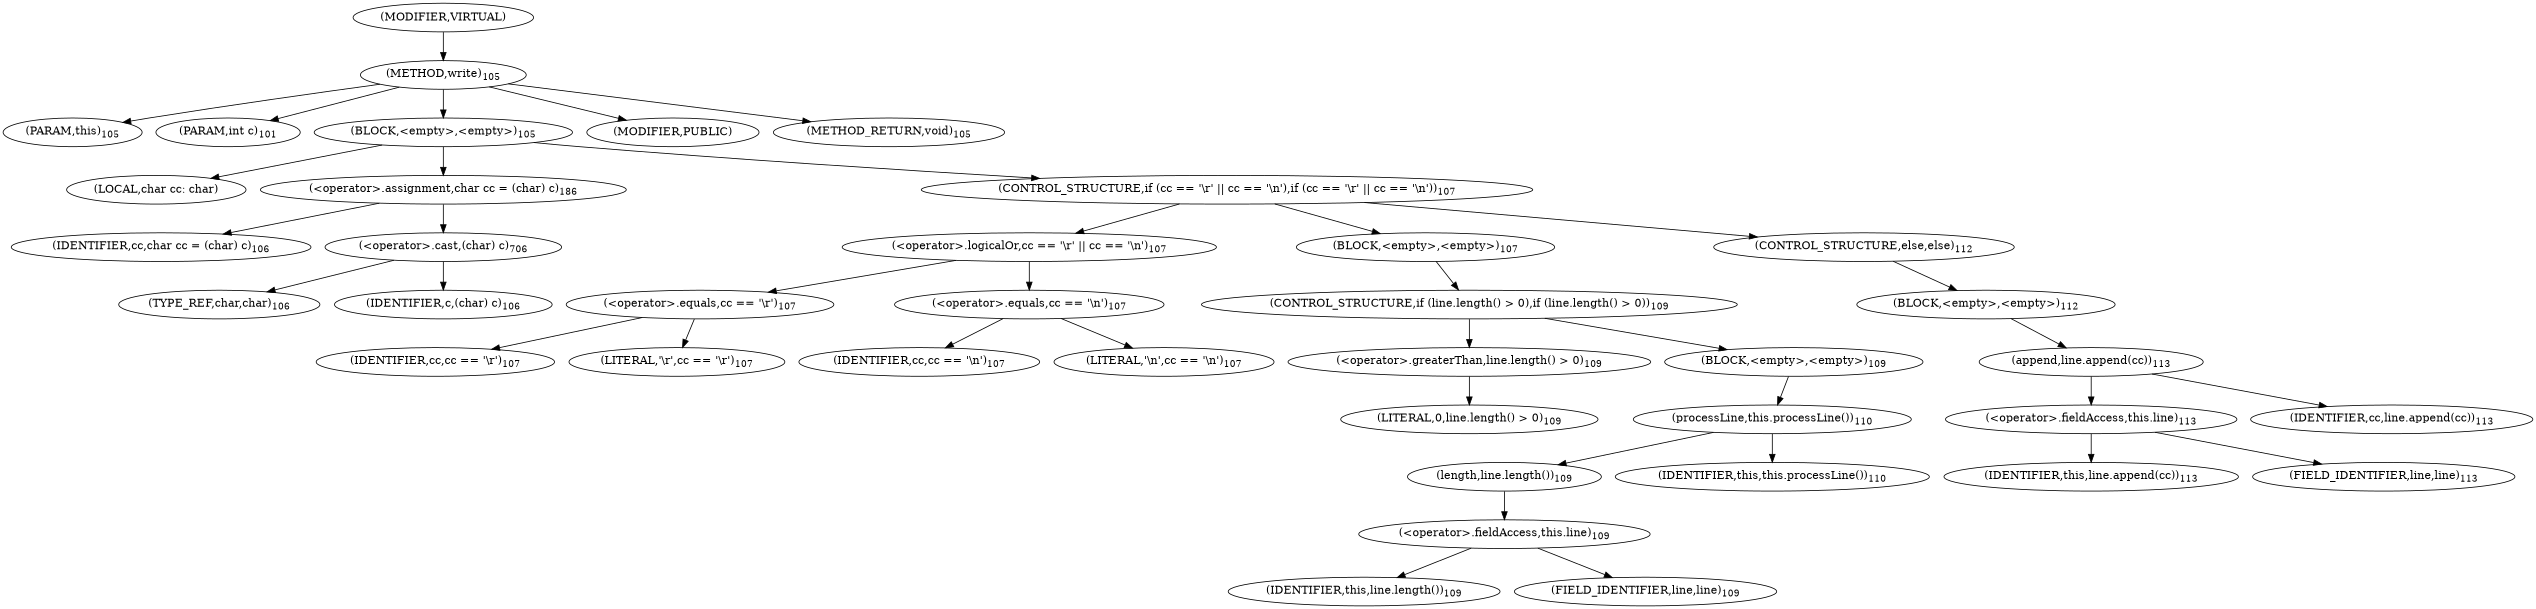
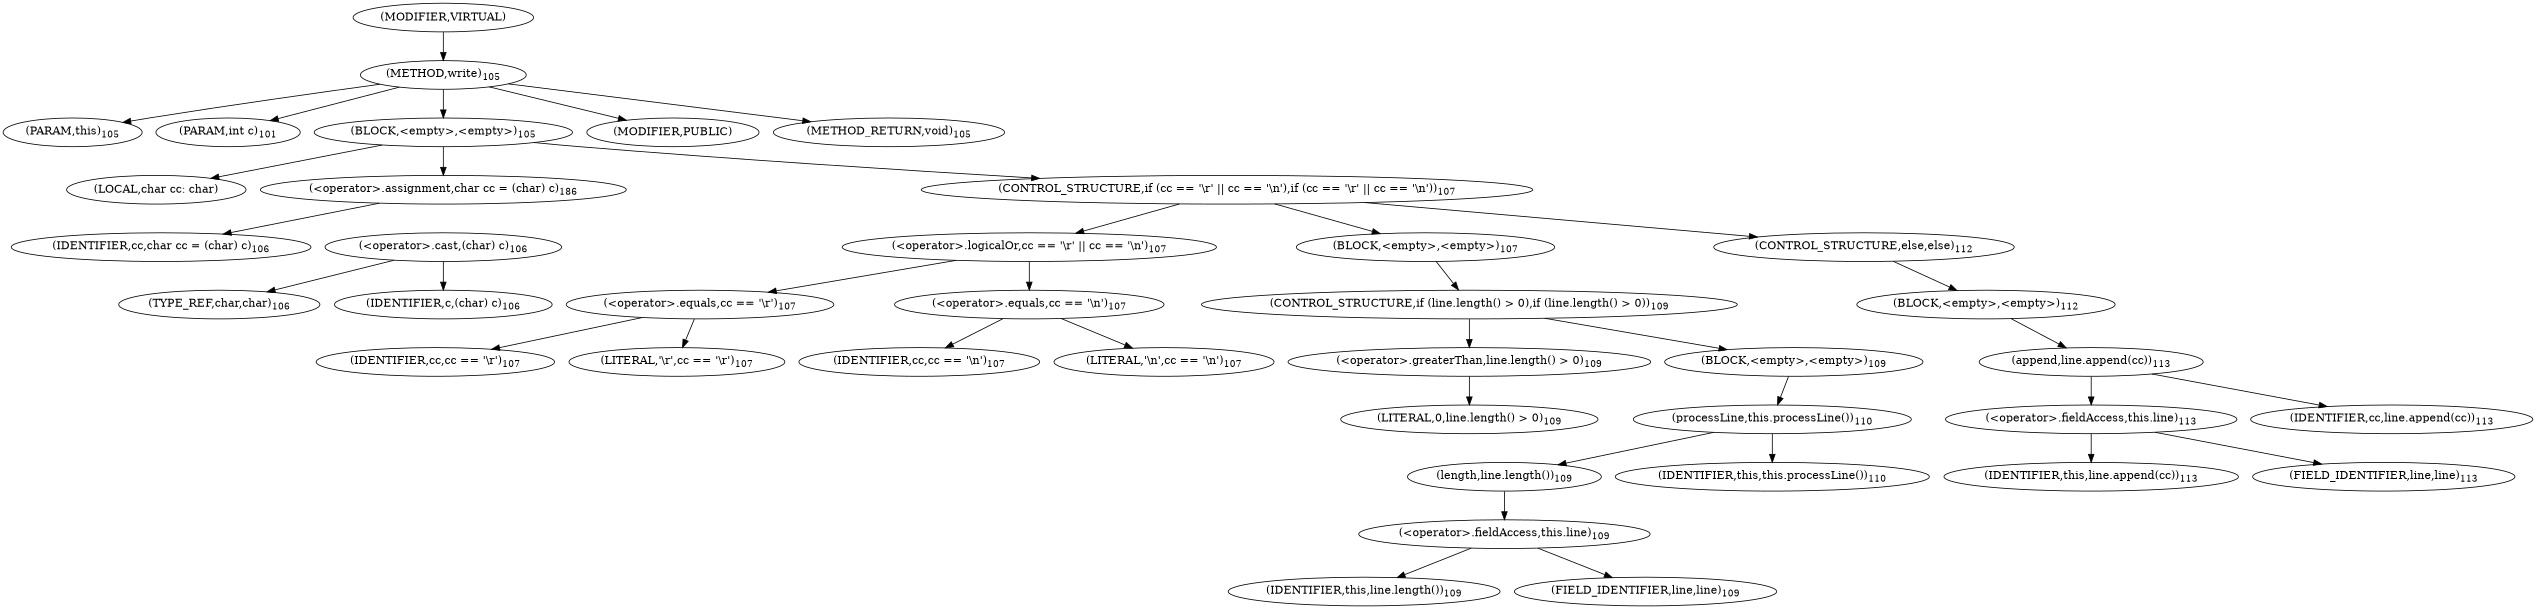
(443, 215) -> none
(519, 246) -> (519, 246)
